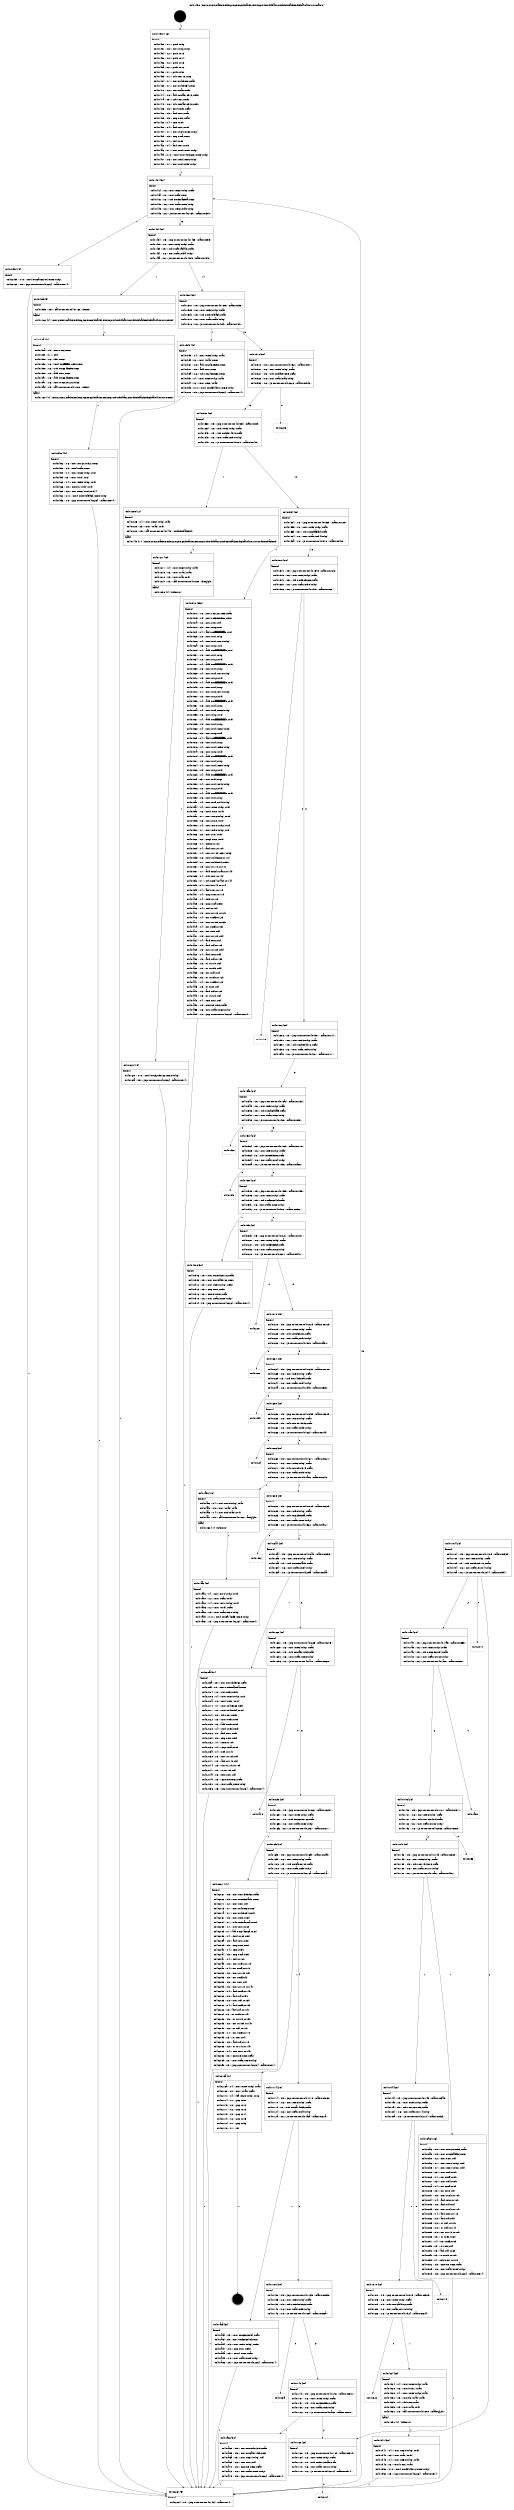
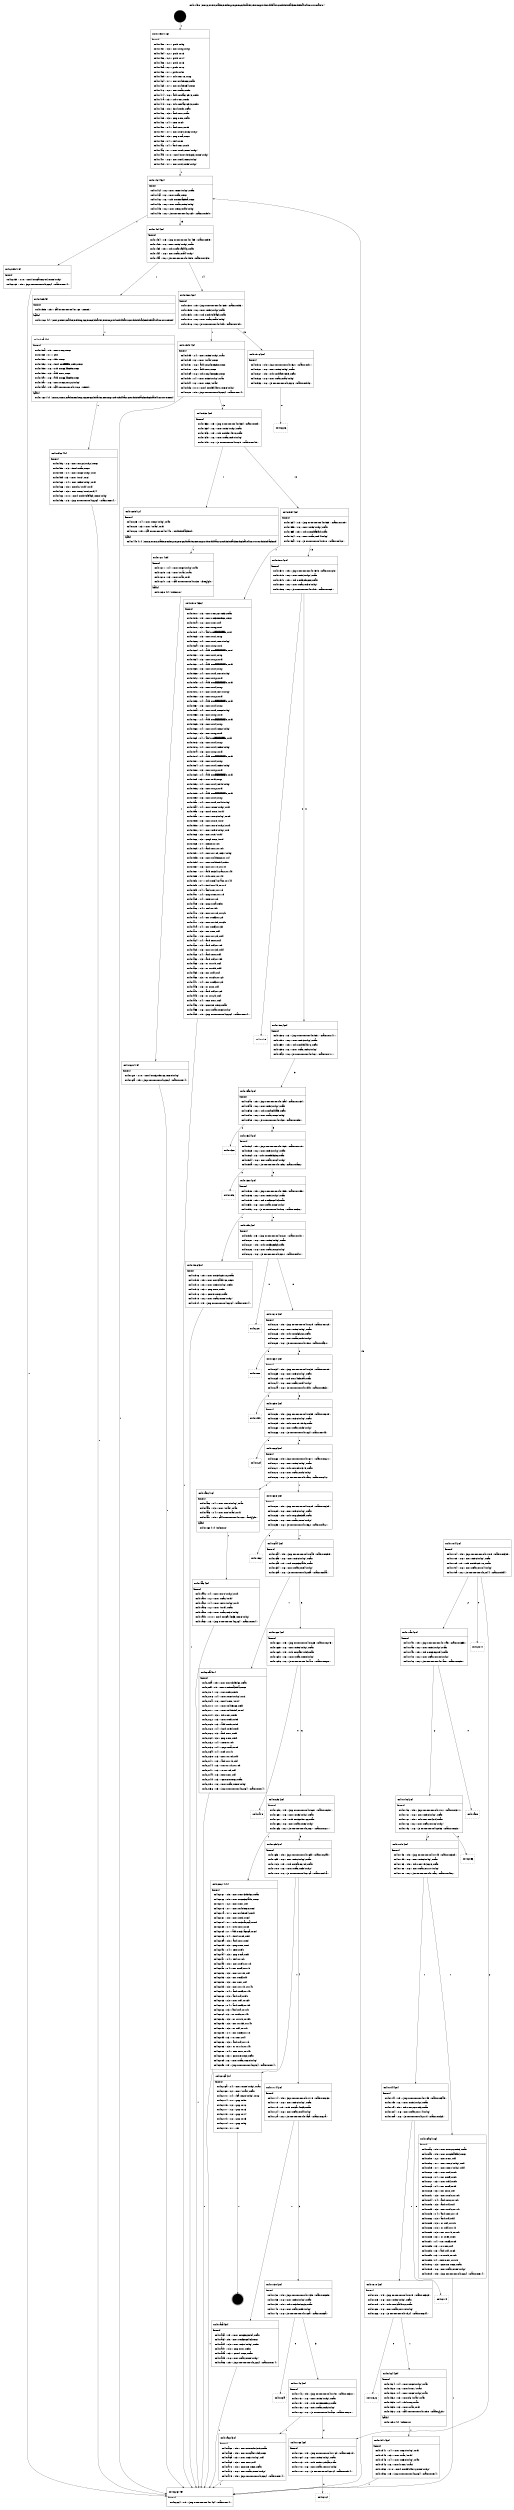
(255, 398) -> (221, 402)
